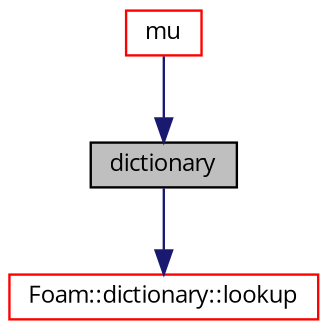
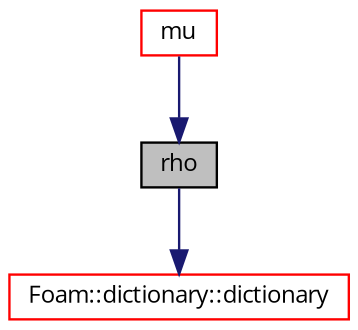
(164, 165) -> (179, 165)
(164, 297) -> (179, 297)
